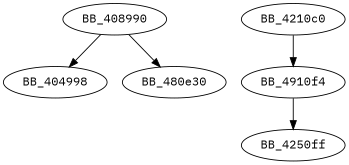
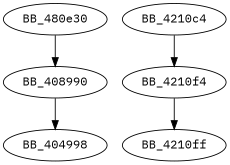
(293, 19) -> (174, 19)
(141, 48) -> (55, 46)
(293, 82) -> (174, 82)
(293, 145) -> (174, 145)
